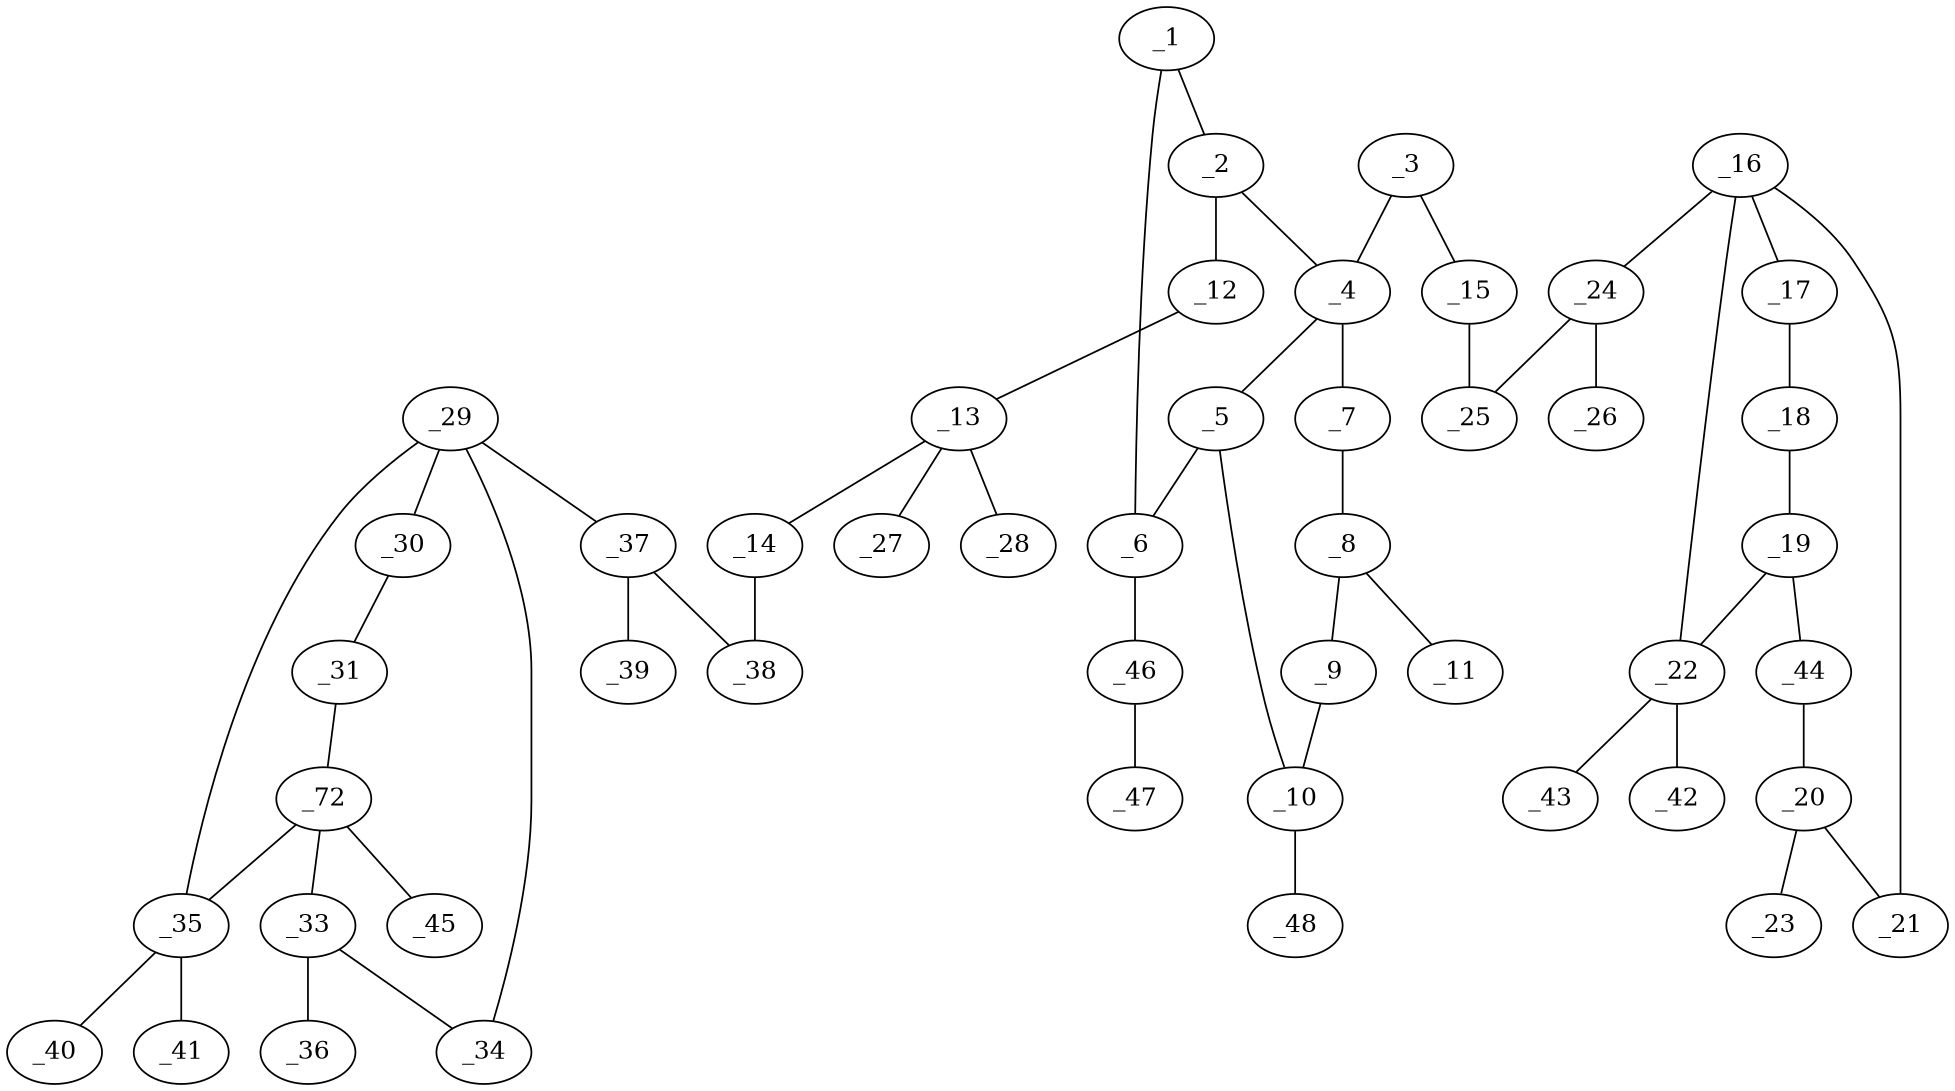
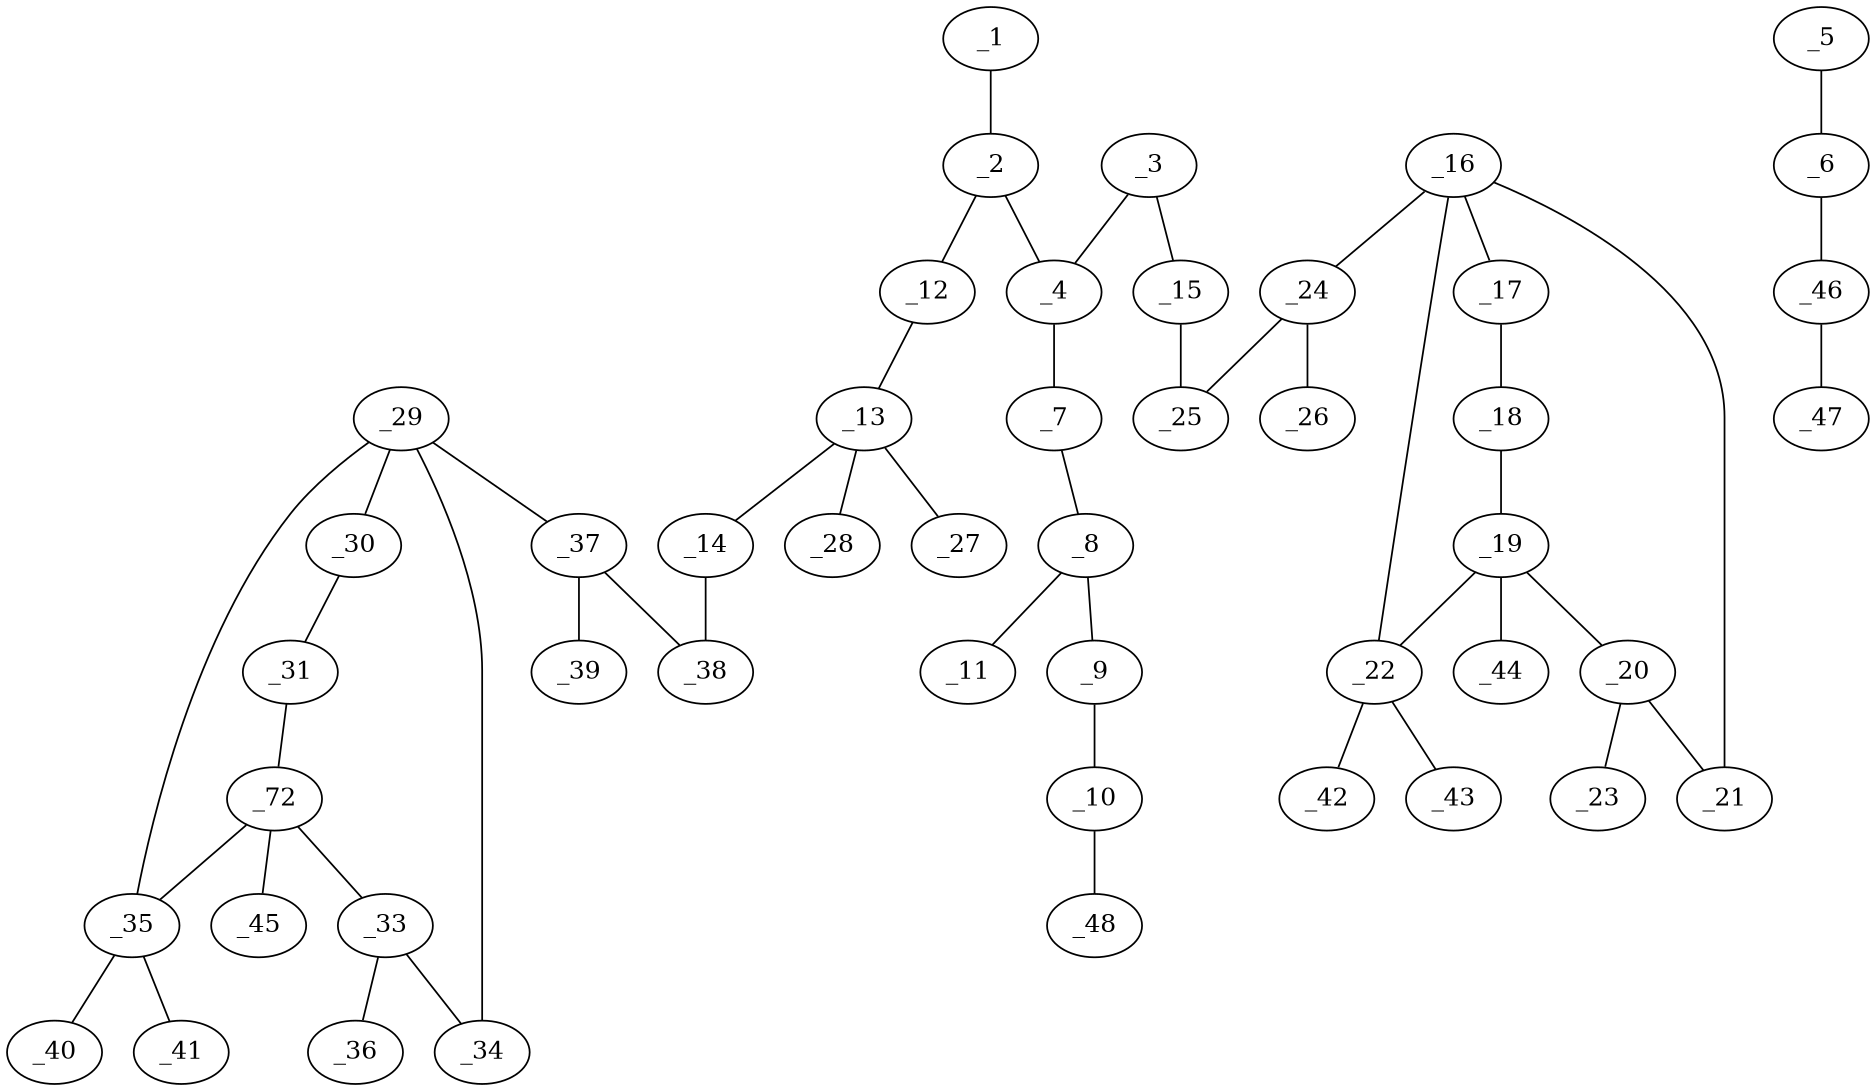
(1142, 292) -> none
(1280, 355) -> none
(1245, 610) -> none
(1804, 736) -> (1564, 609)
